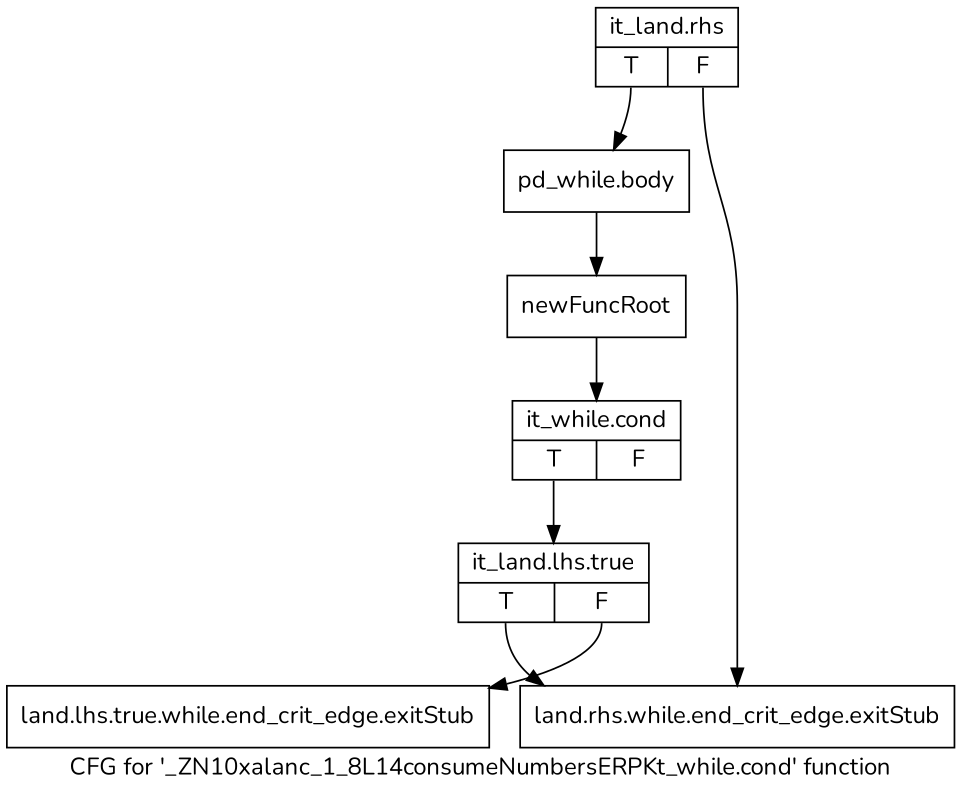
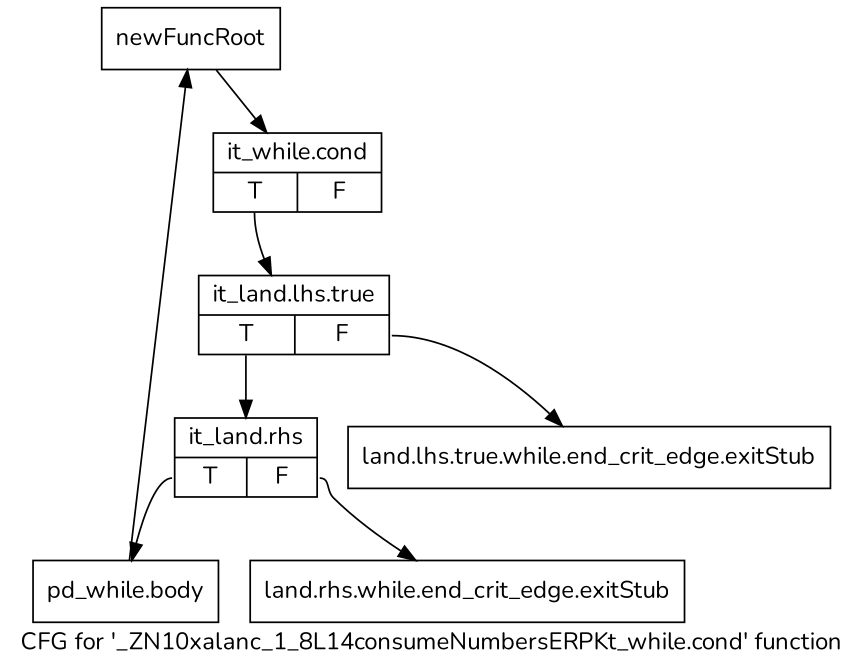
(512, 652) -> (246, 378)
